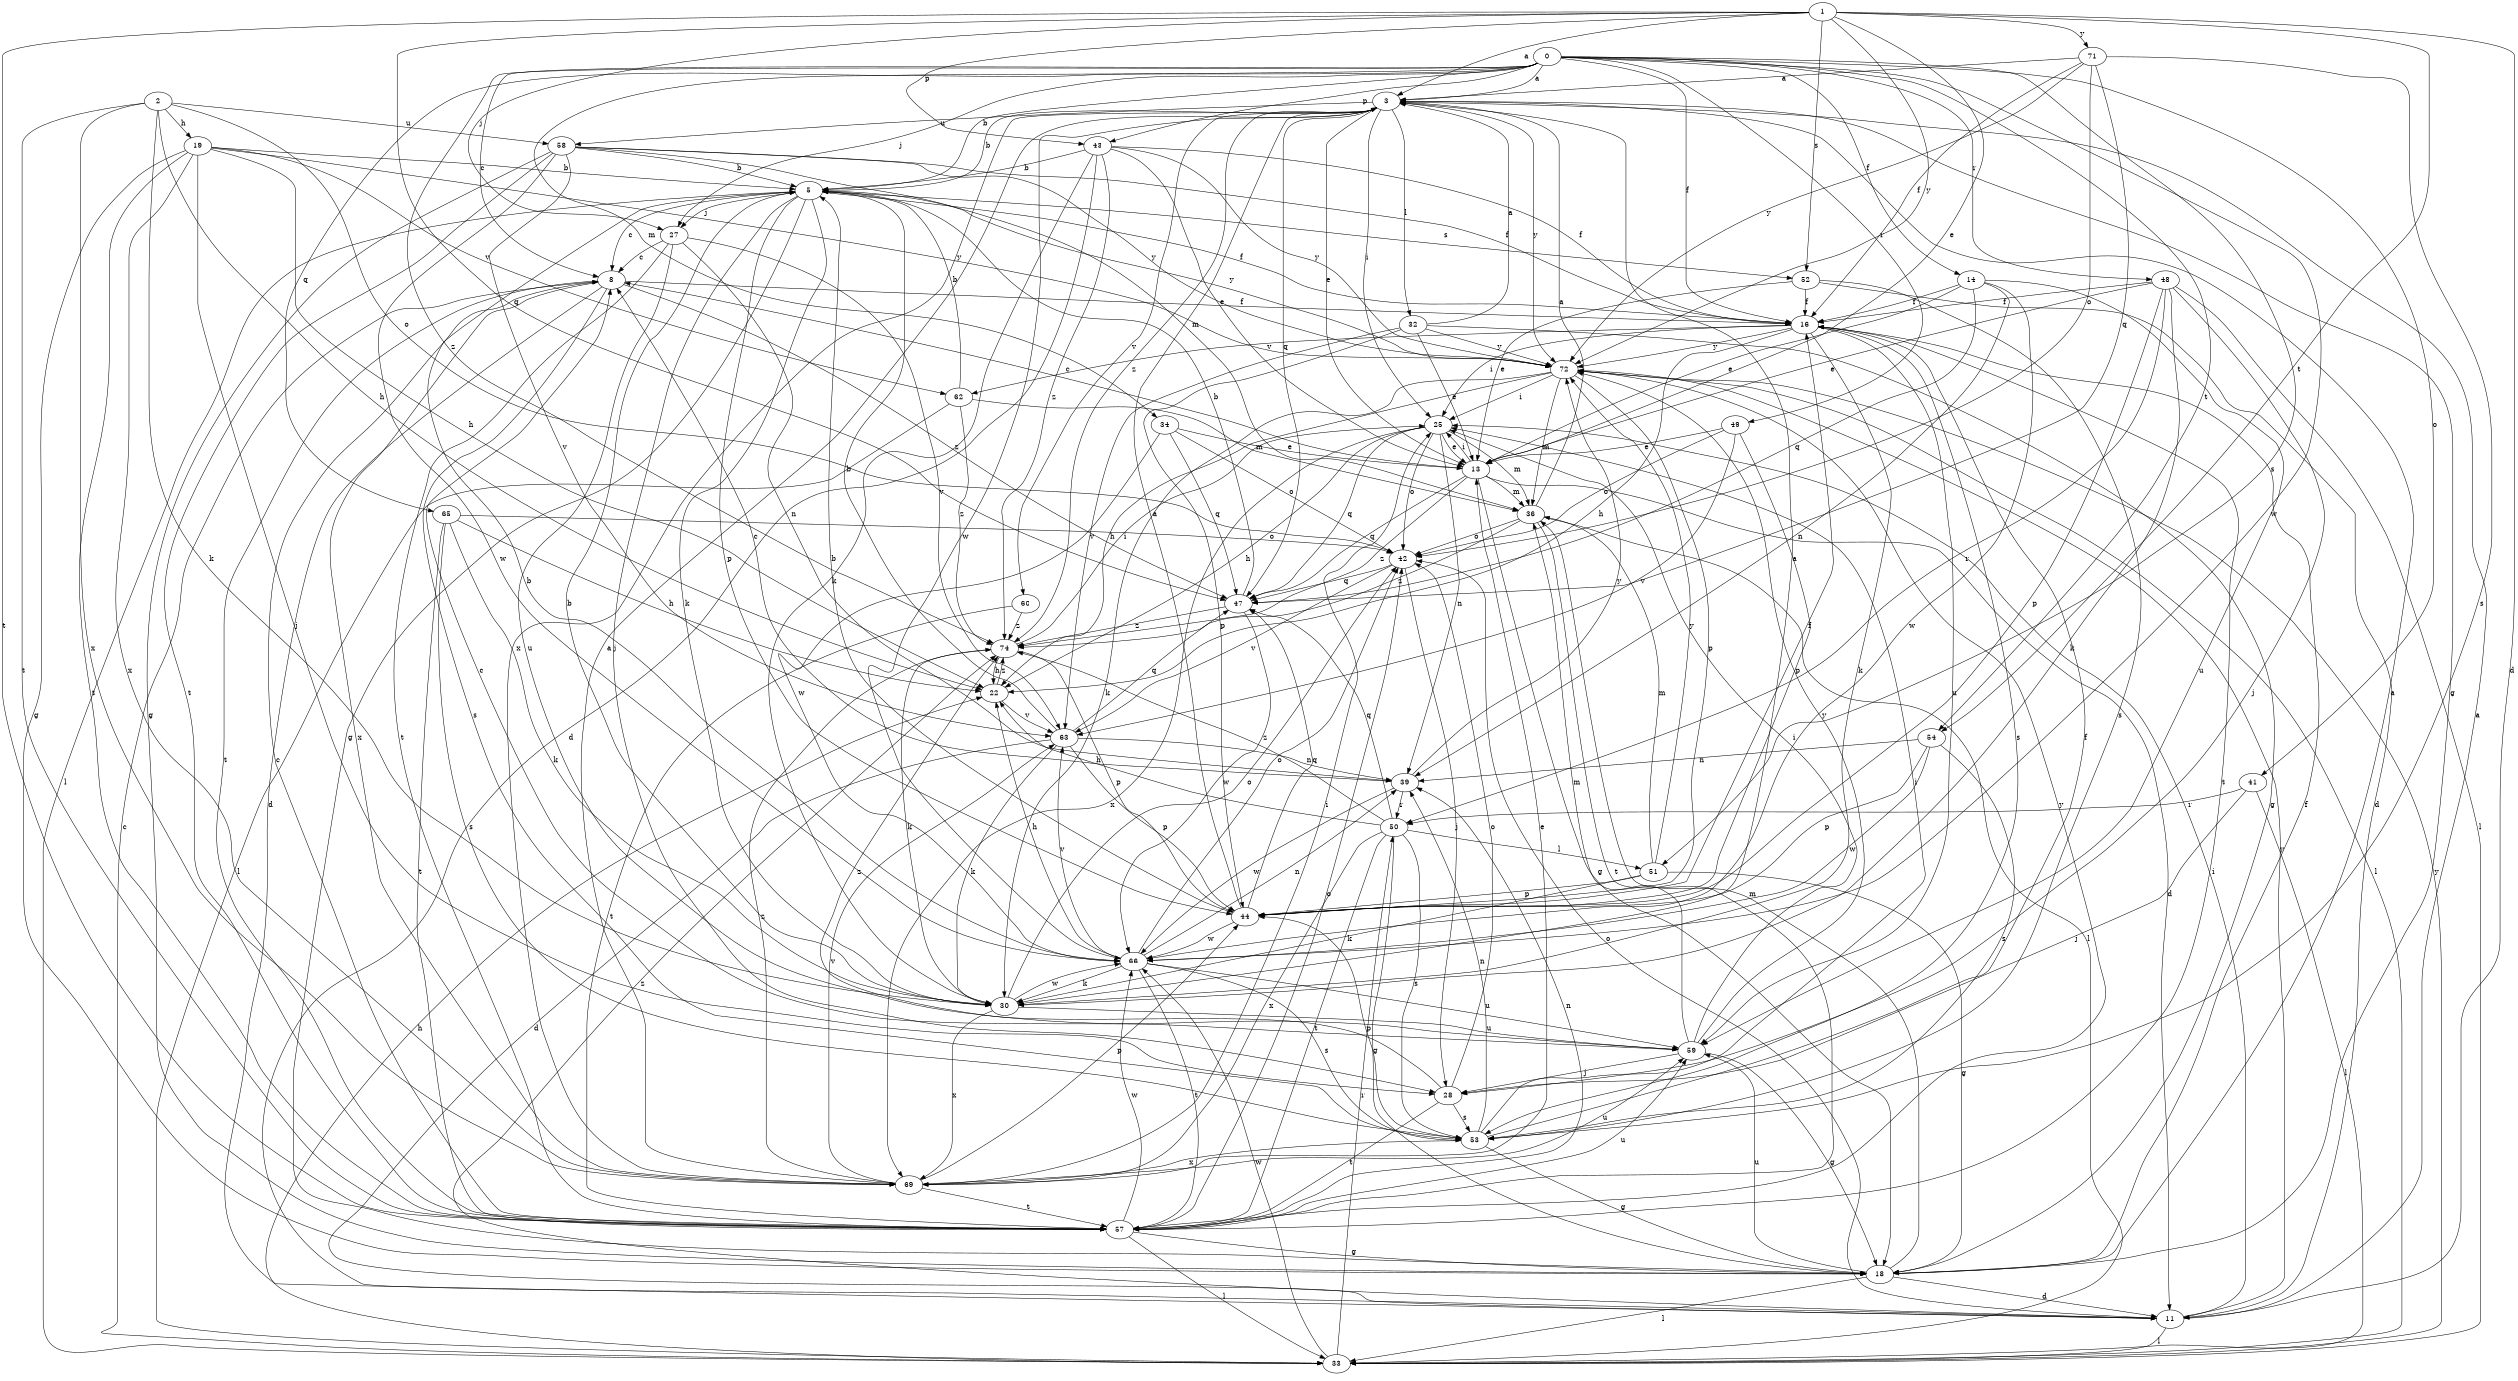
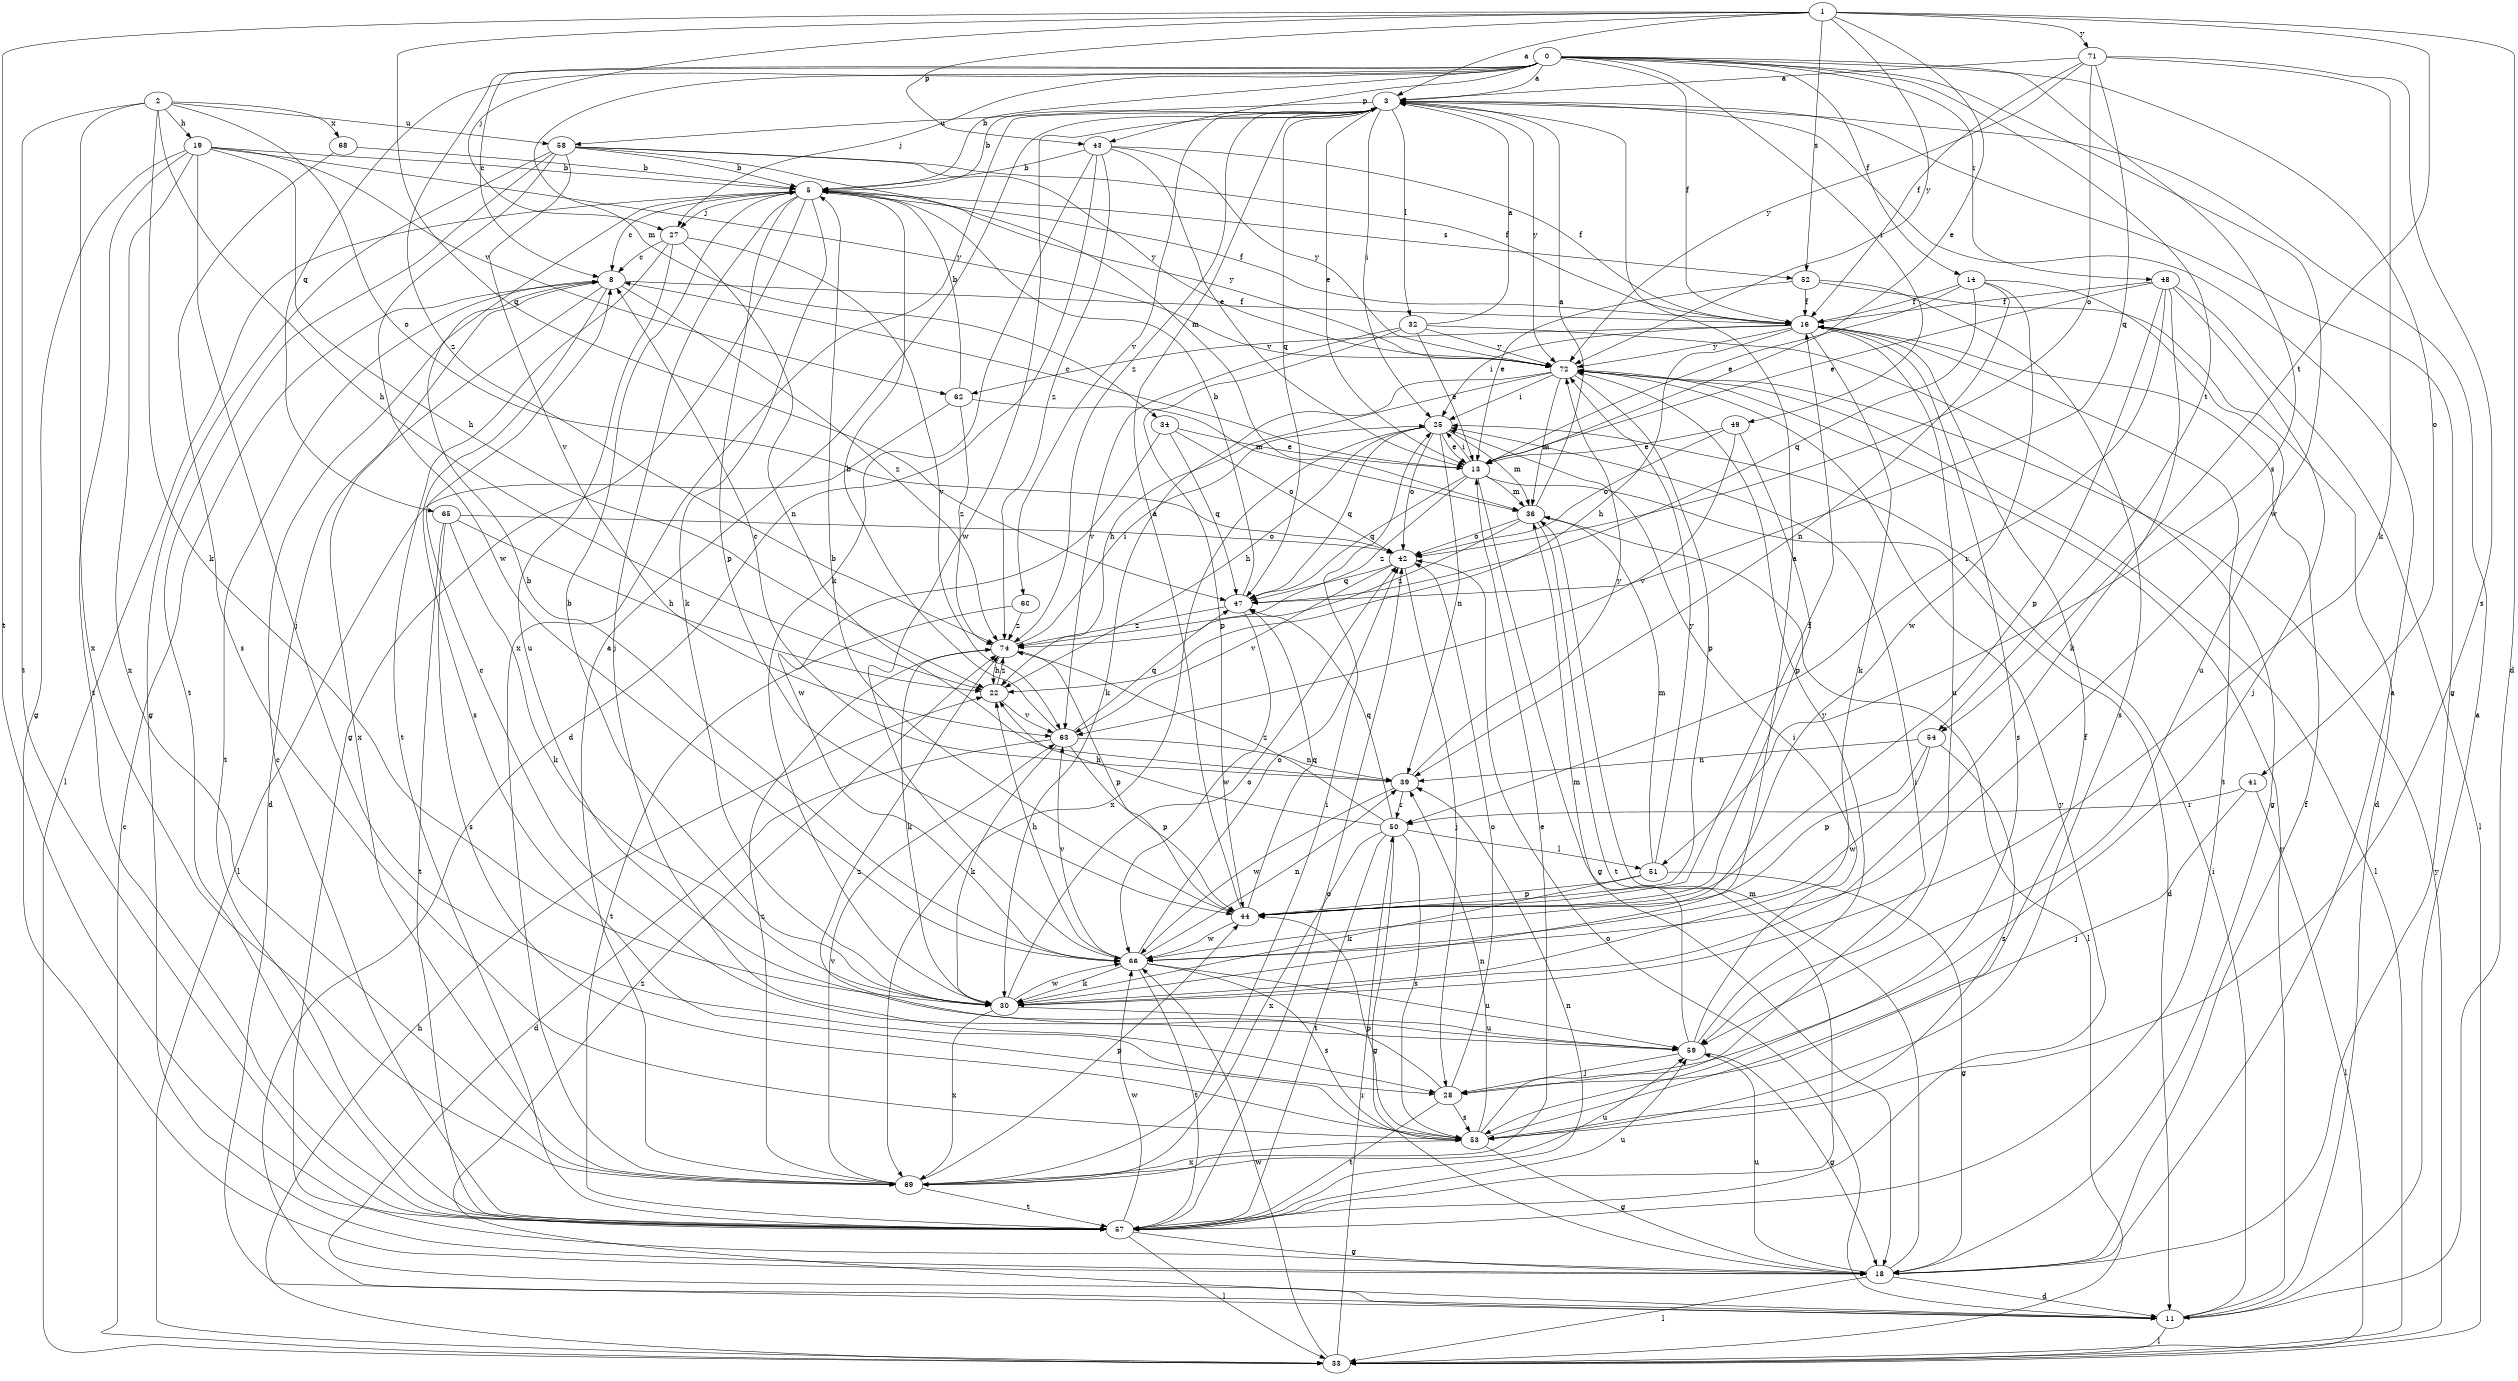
none -> (343, 146)
(913, 423) -> (820, 416)
none -> (2096, 791)
